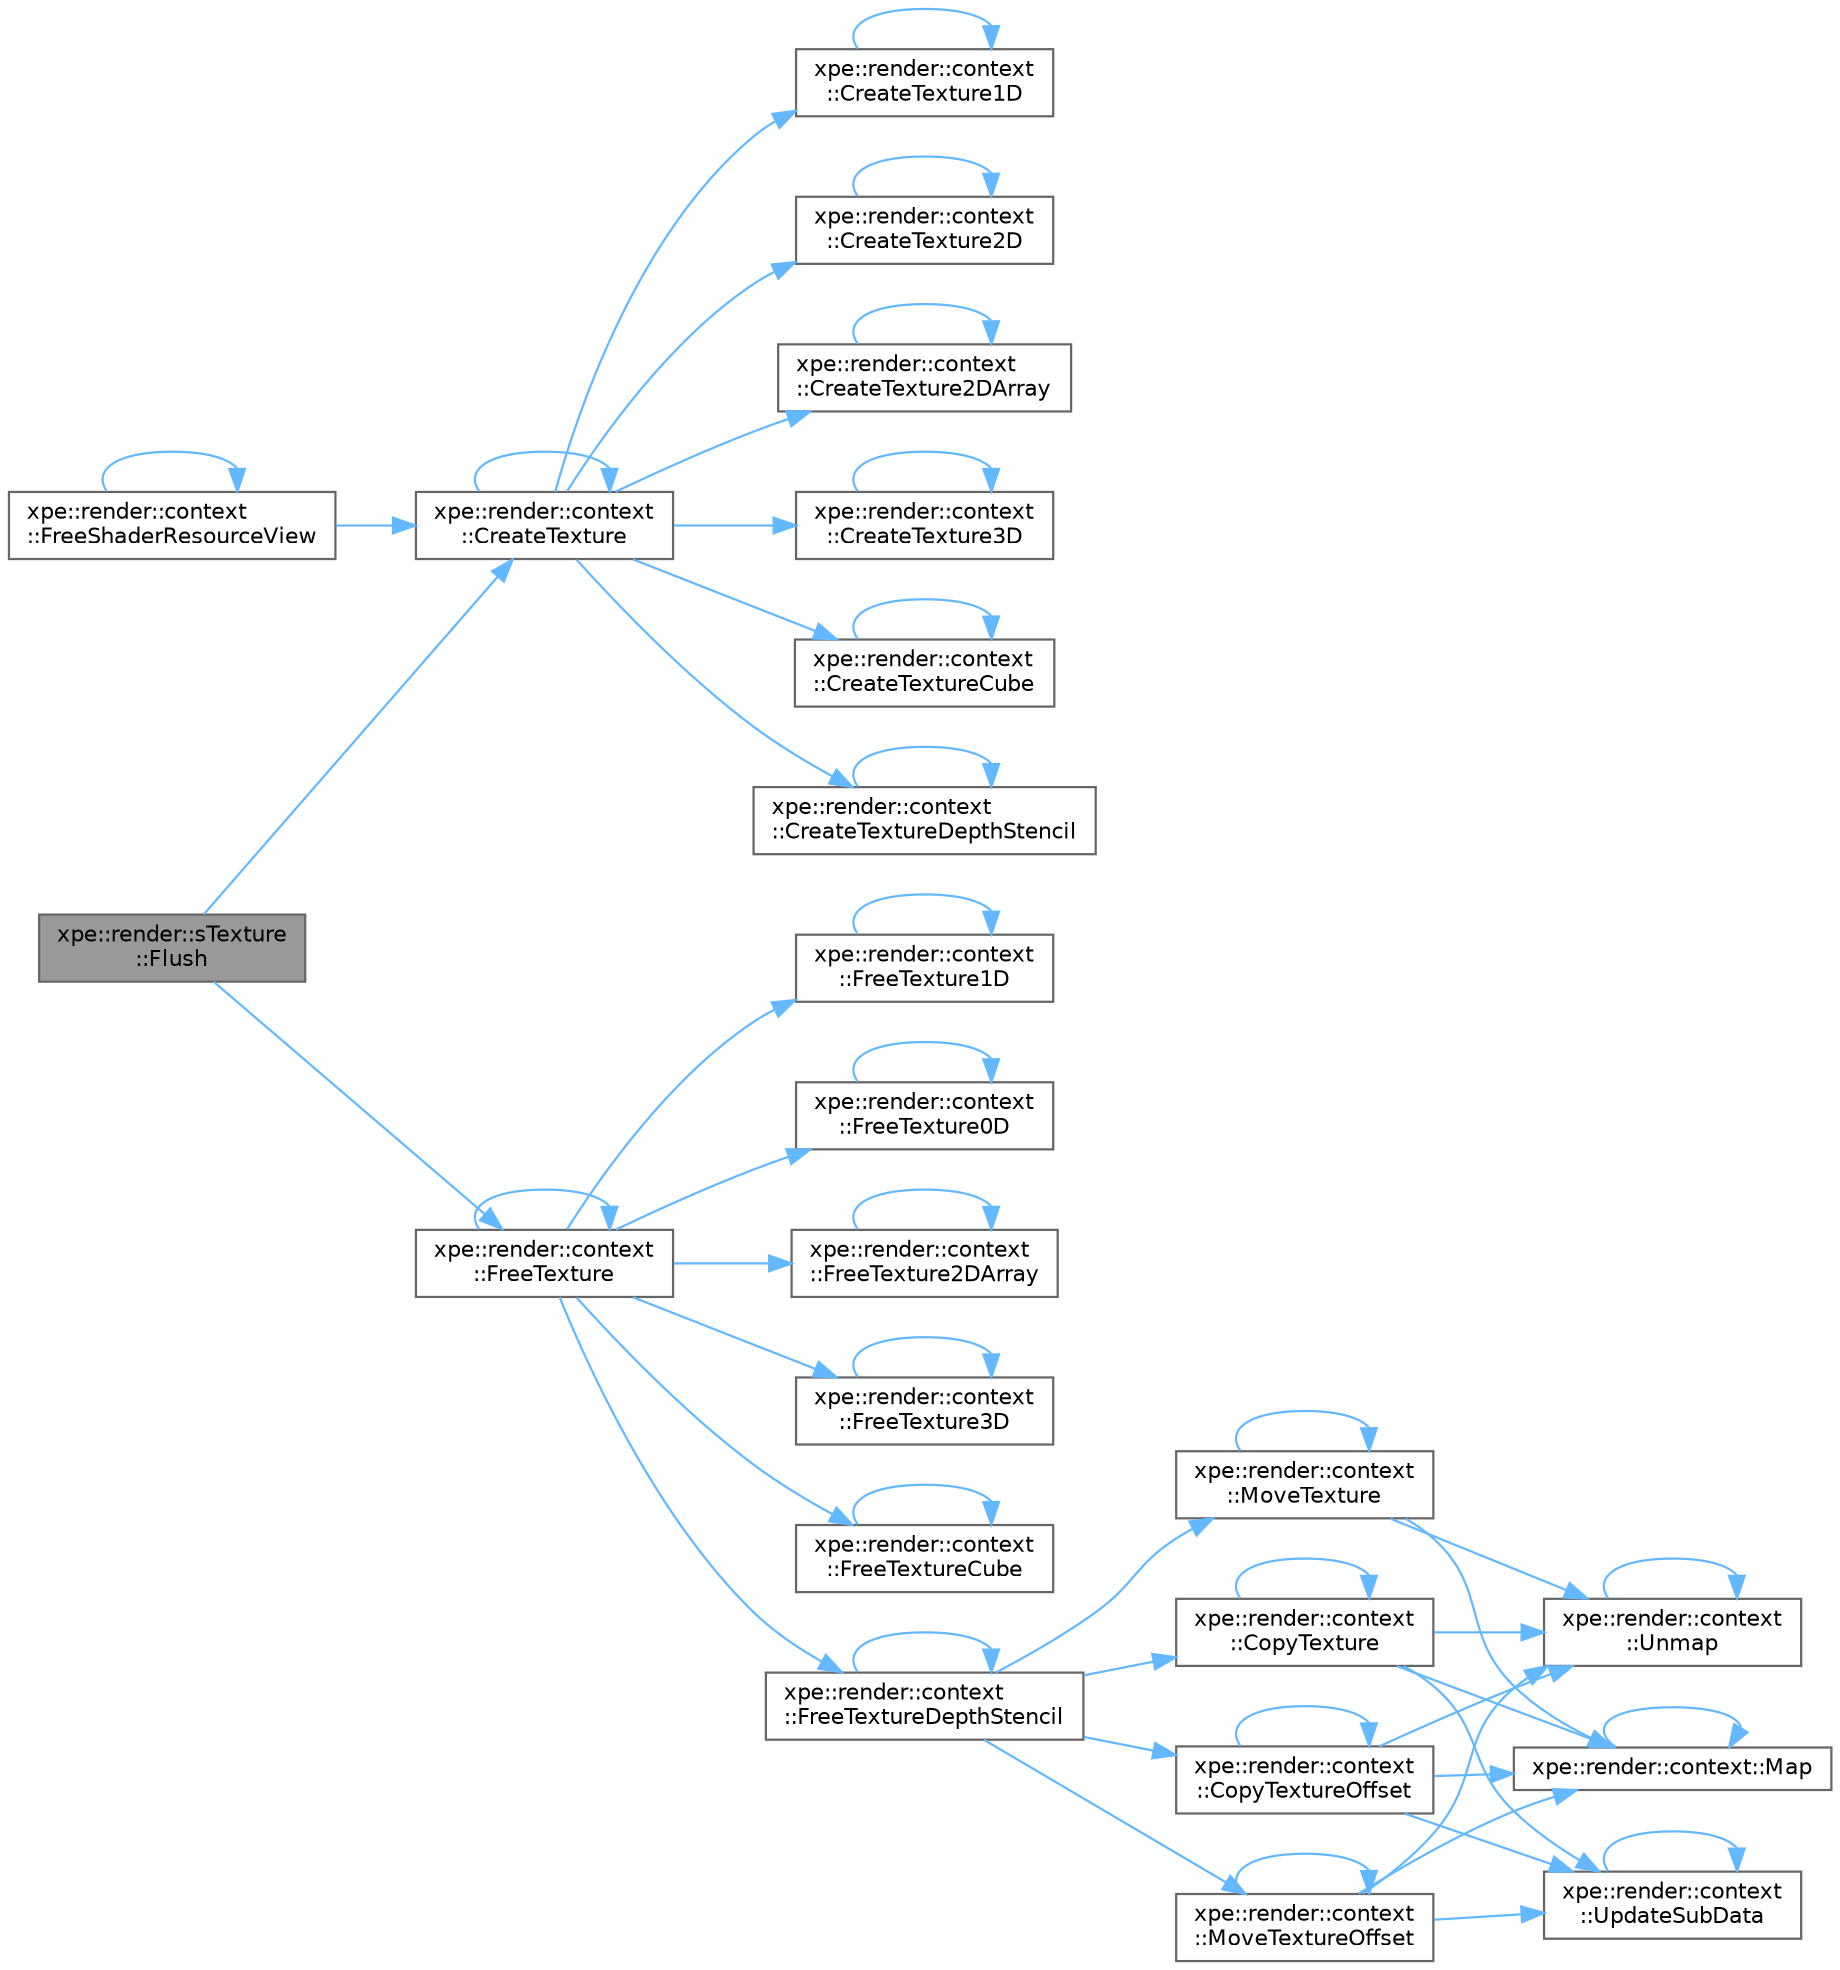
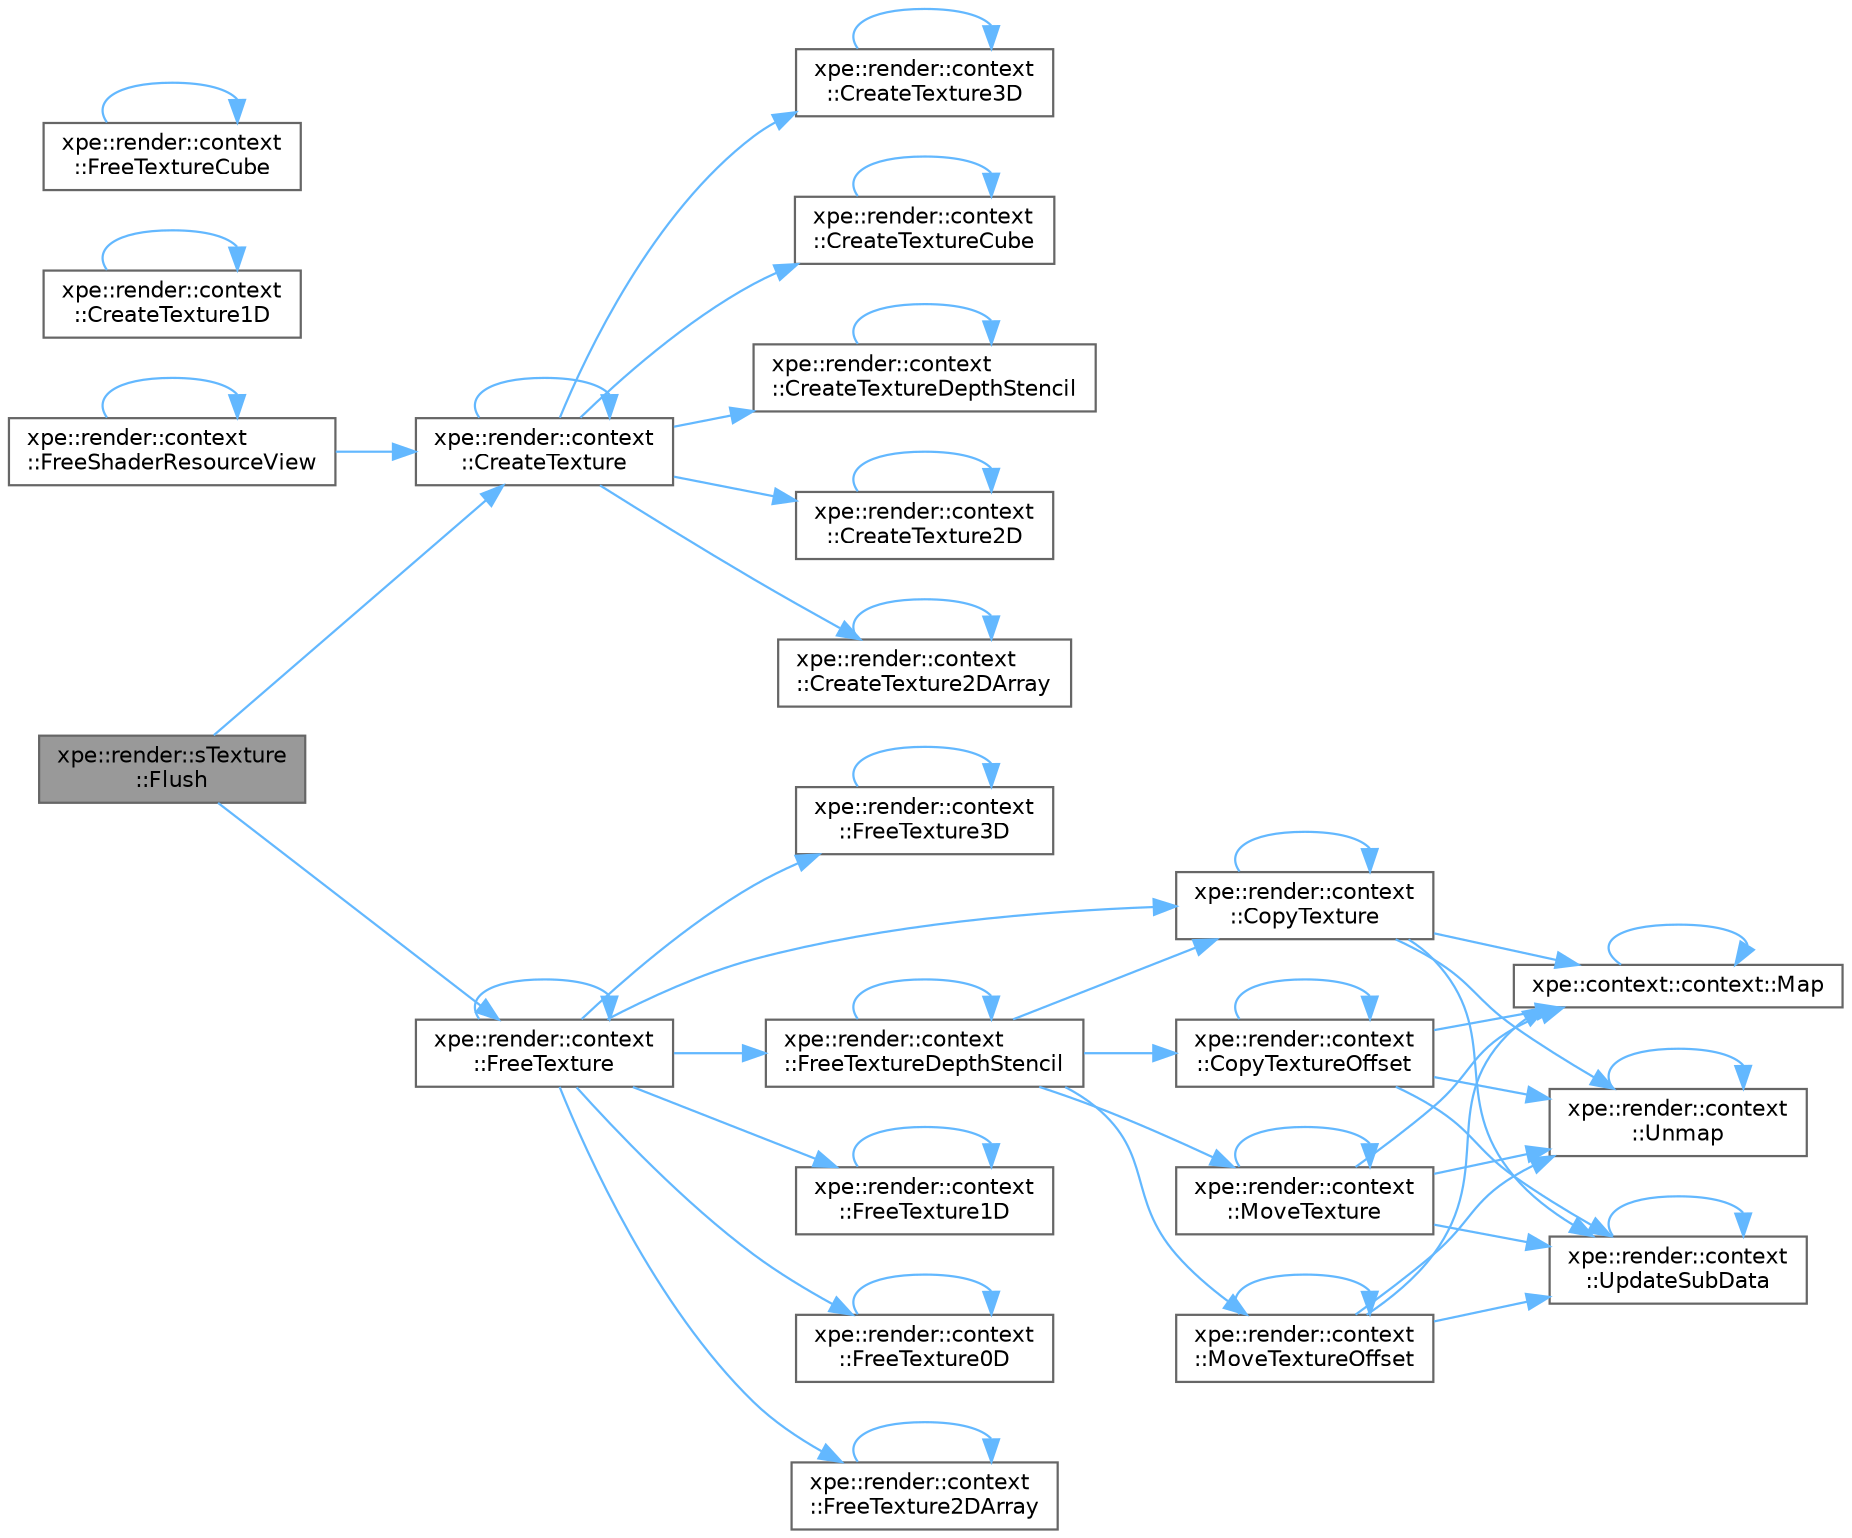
(636, 288) -> none
none -> (1481, 1233)
(696, 1417) -> (874, 934)
(1673, 1769) -> (1678, 986)
